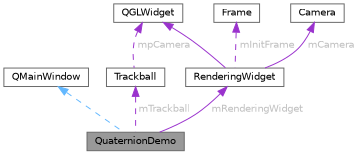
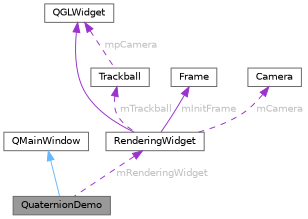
(236, 50) -> (173, 114)
(291, 54) -> (234, 119)
(95, 112) -> (55, 178)
(136, 114) -> (118, 117)
(192, 116) -> (104, 176)
